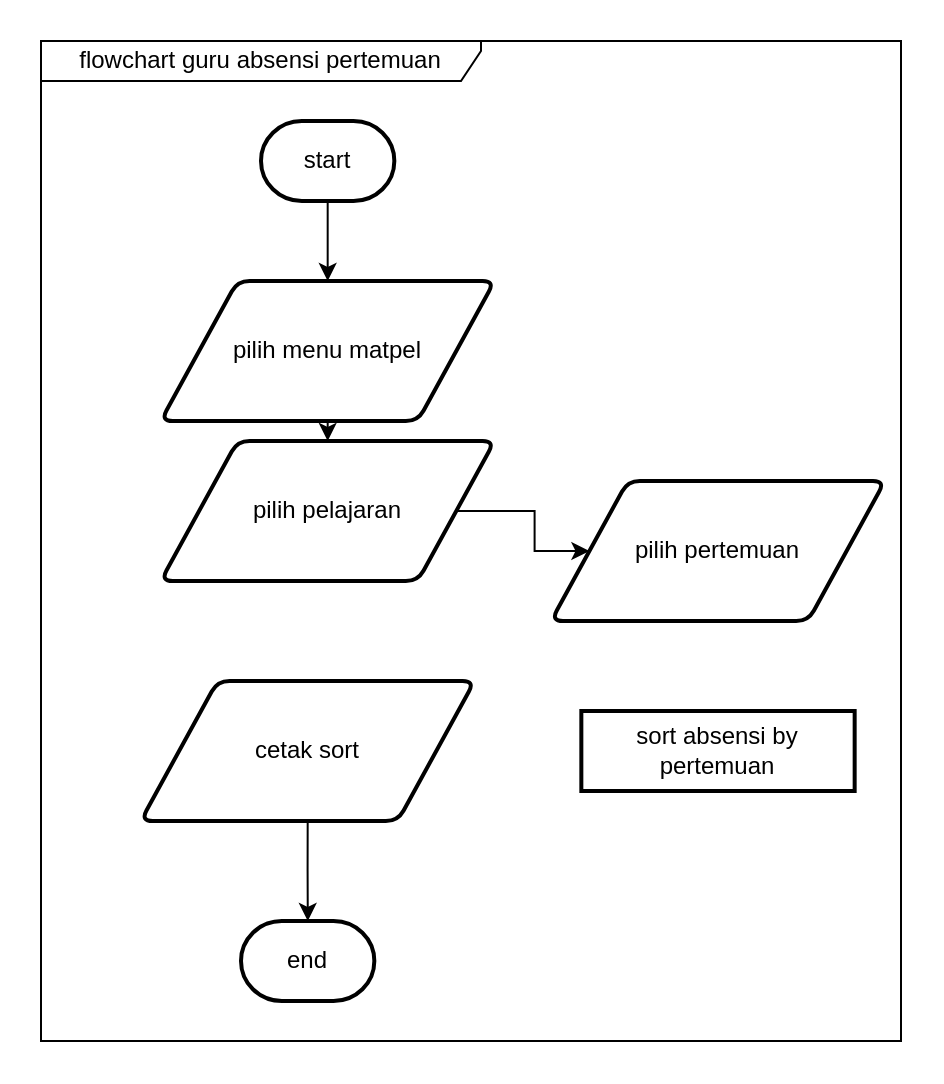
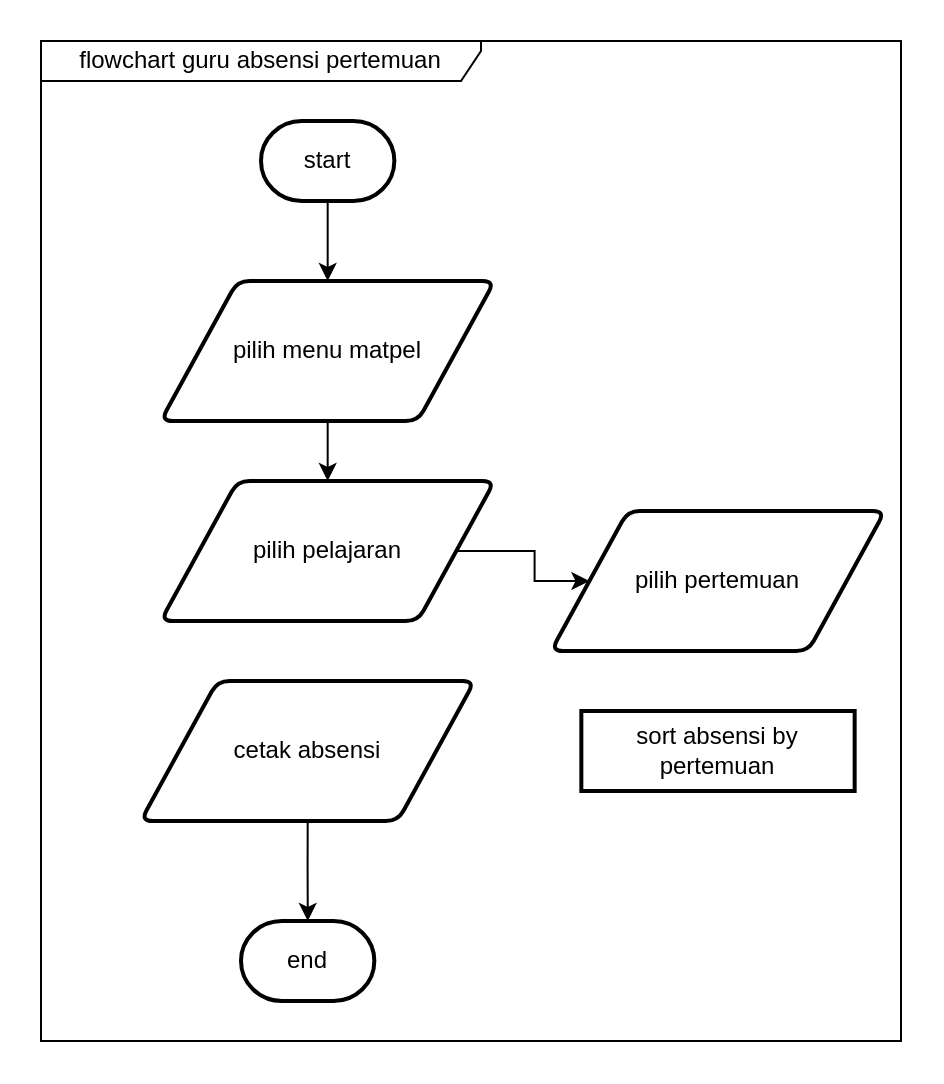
(328, 511) -> (328, 551)
(718, 551) -> (718, 581)
(308, 751) -> (308, 751)
